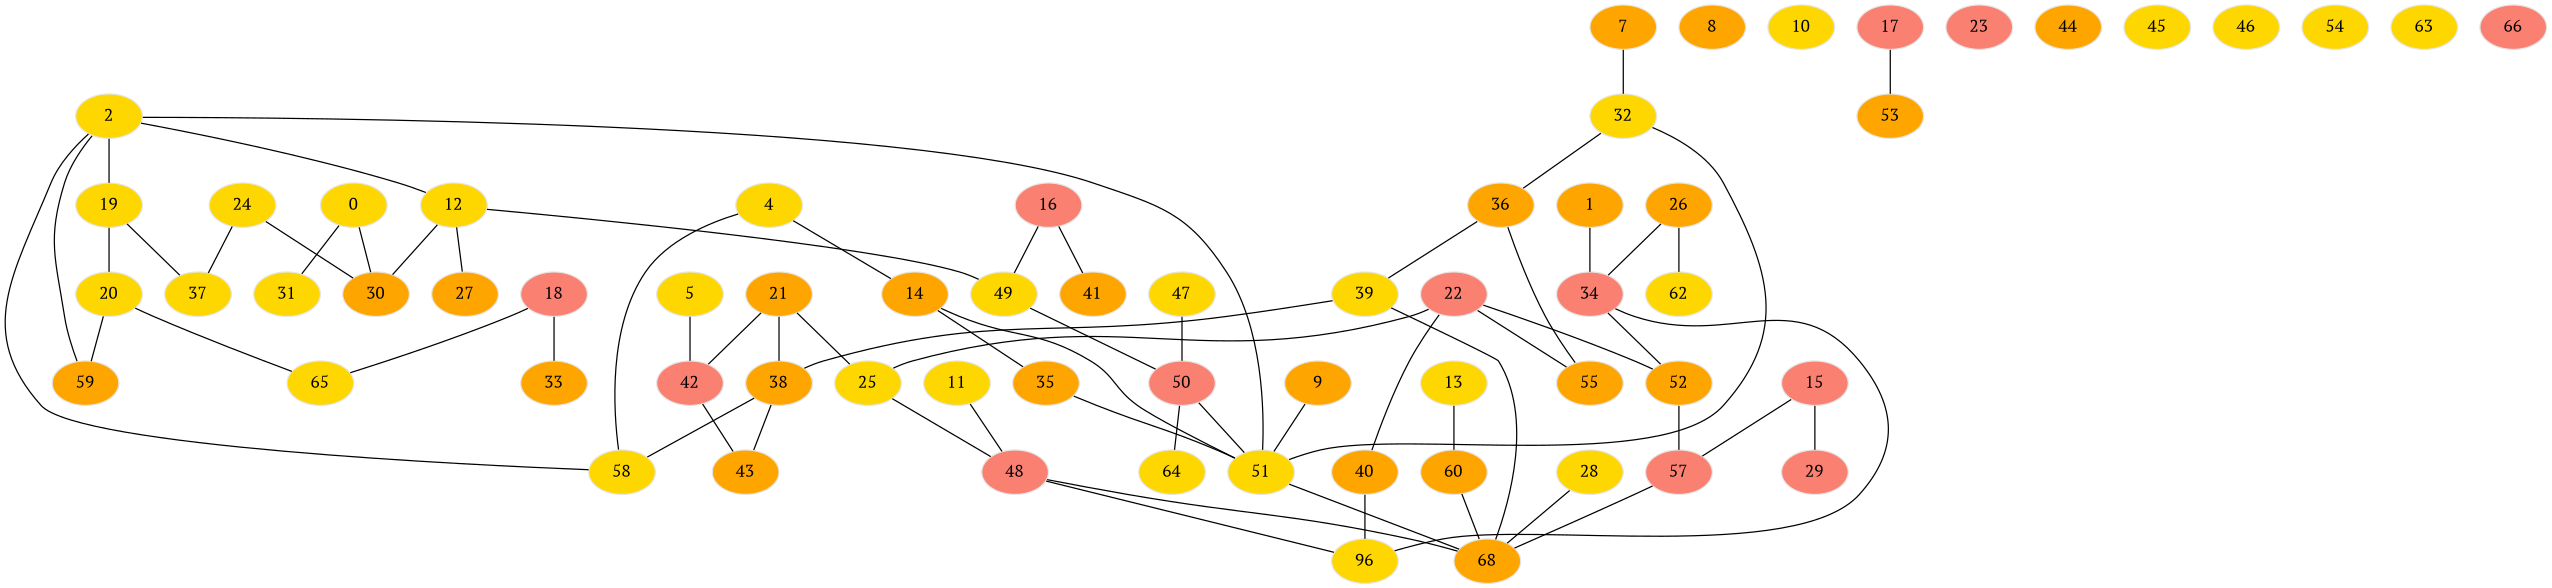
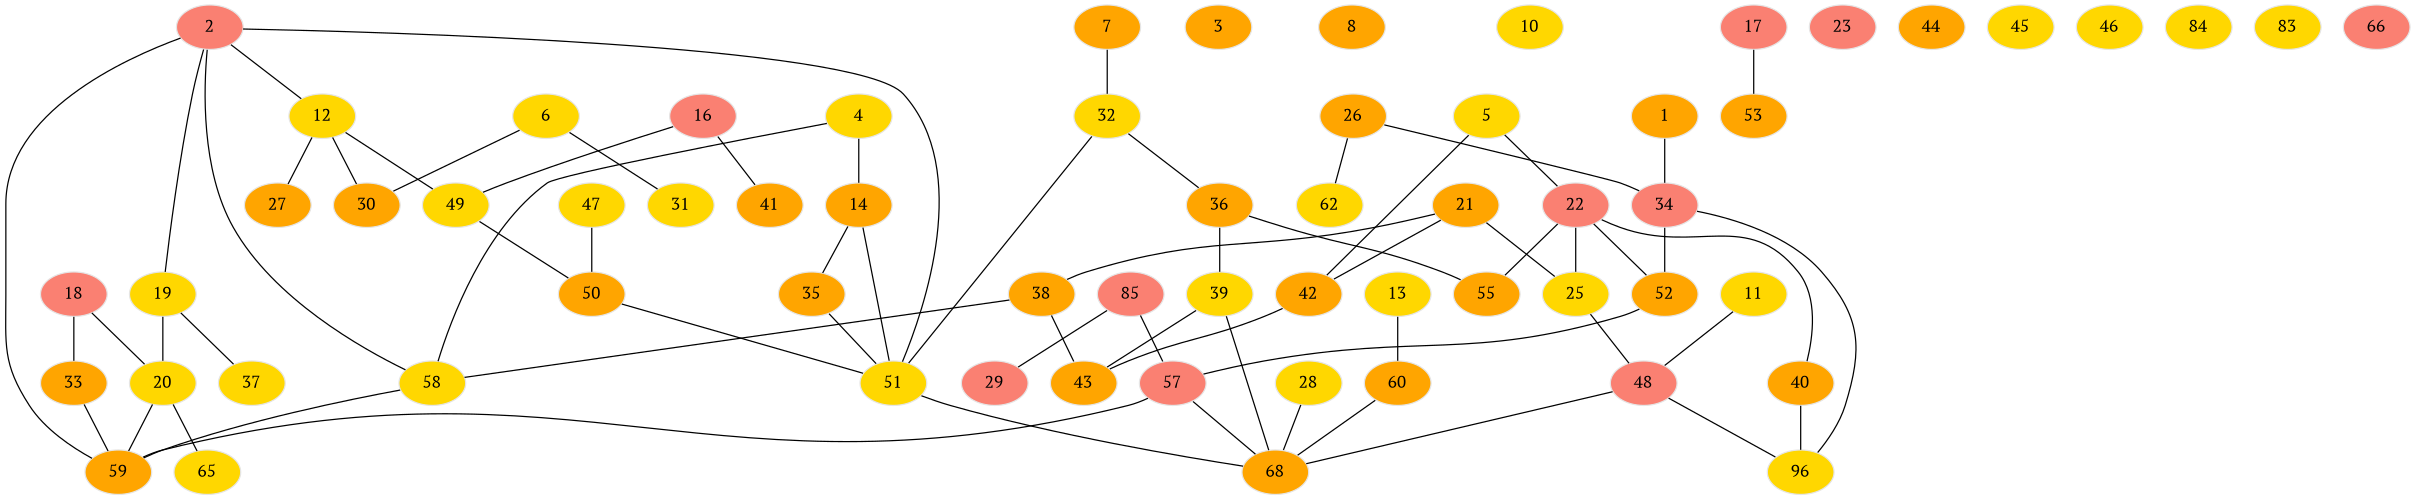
none -> (1218, 27)
(2335, 27) -> (2199, 27)
(2424, 27) -> (2288, 27)
(109, 116) -> (210, 27)
none -> (1542, 171)
(243, 205) -> none
(354, 205) -> (546, 116)
(1054, 328) -> (1158, 335)
(440, 343) -> (118, 339)
(690, 383) -> (1309, 294)
(1182, 383) -> (592, 294)
(1318, 383) -> none
(1815, 383) -> (1131, 294)
none -> (270, 418)
none -> (96, 428)
none -> (646, 428)
(1172, 472) -> none
